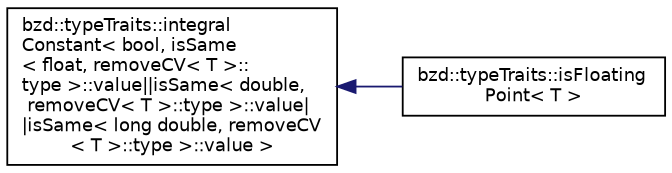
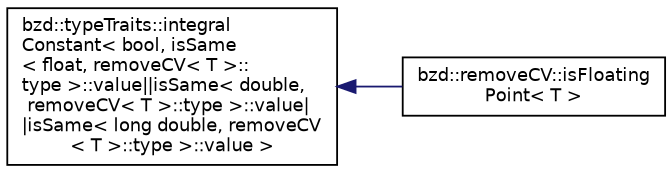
(534, 87) -> (534, 87)
